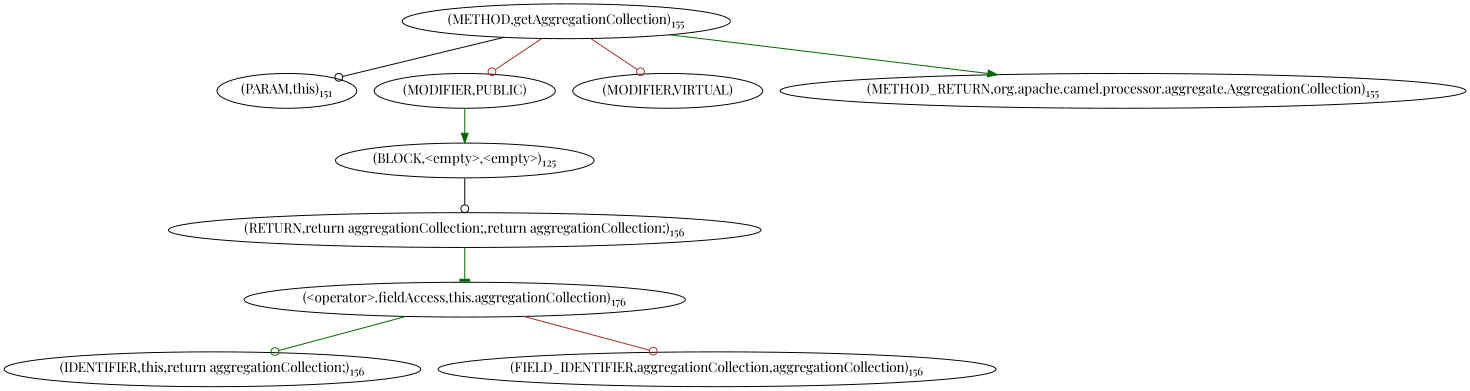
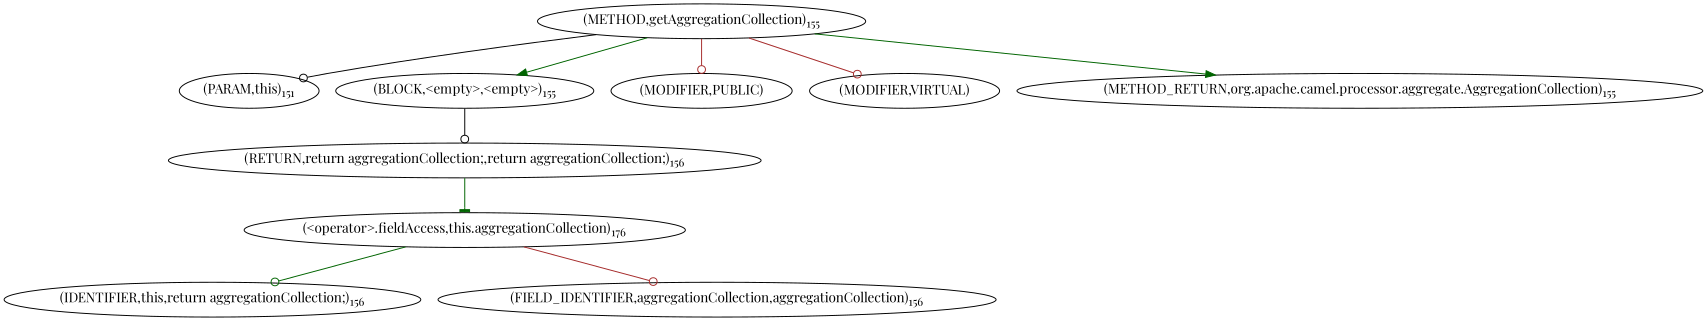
(465, 121) -> (587, 55)
(549, 159) -> (549, 89)
